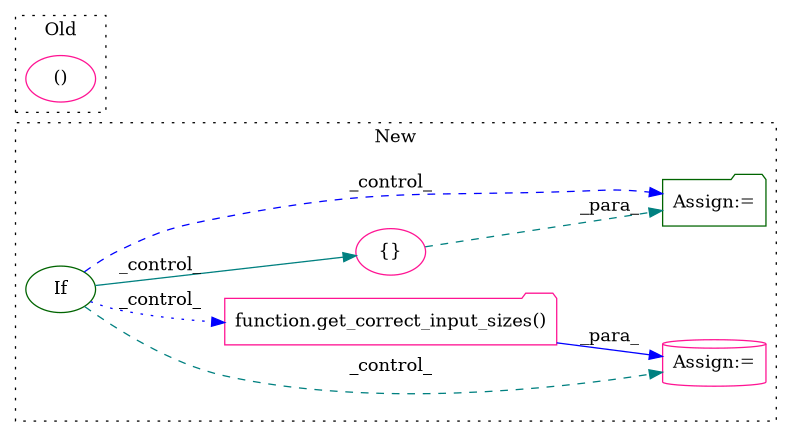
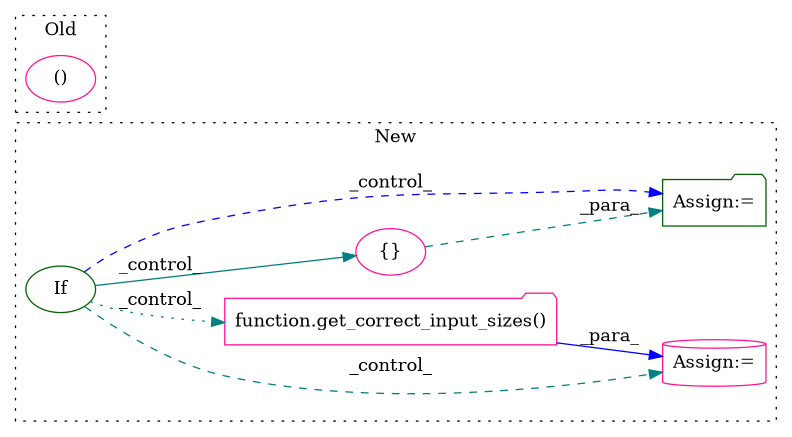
(150, 315) -> (150, 315)
